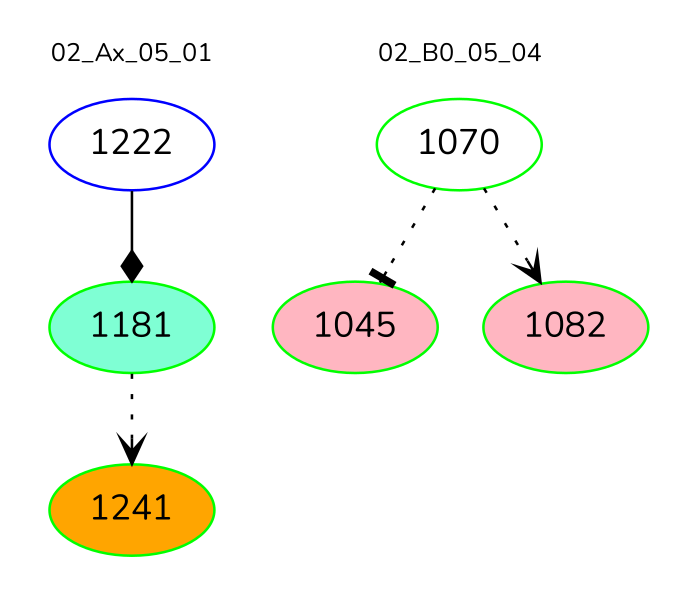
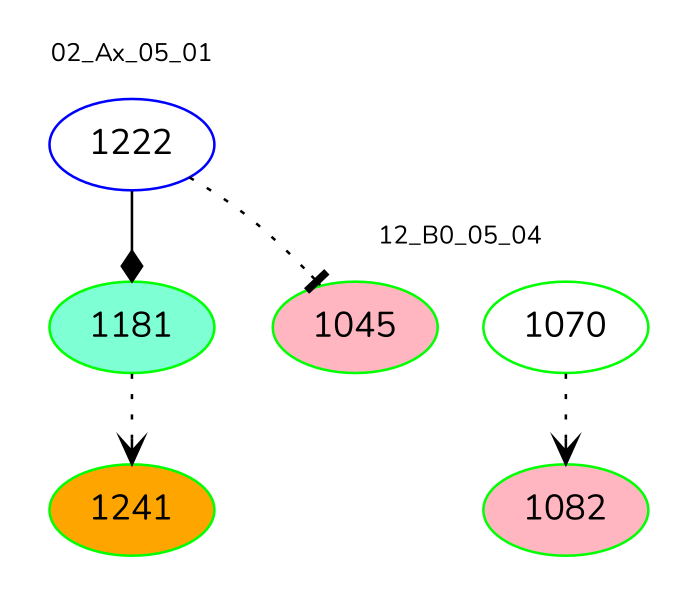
(461, 55) -> (461, 237)
(411, 230) -> (272, 237)
